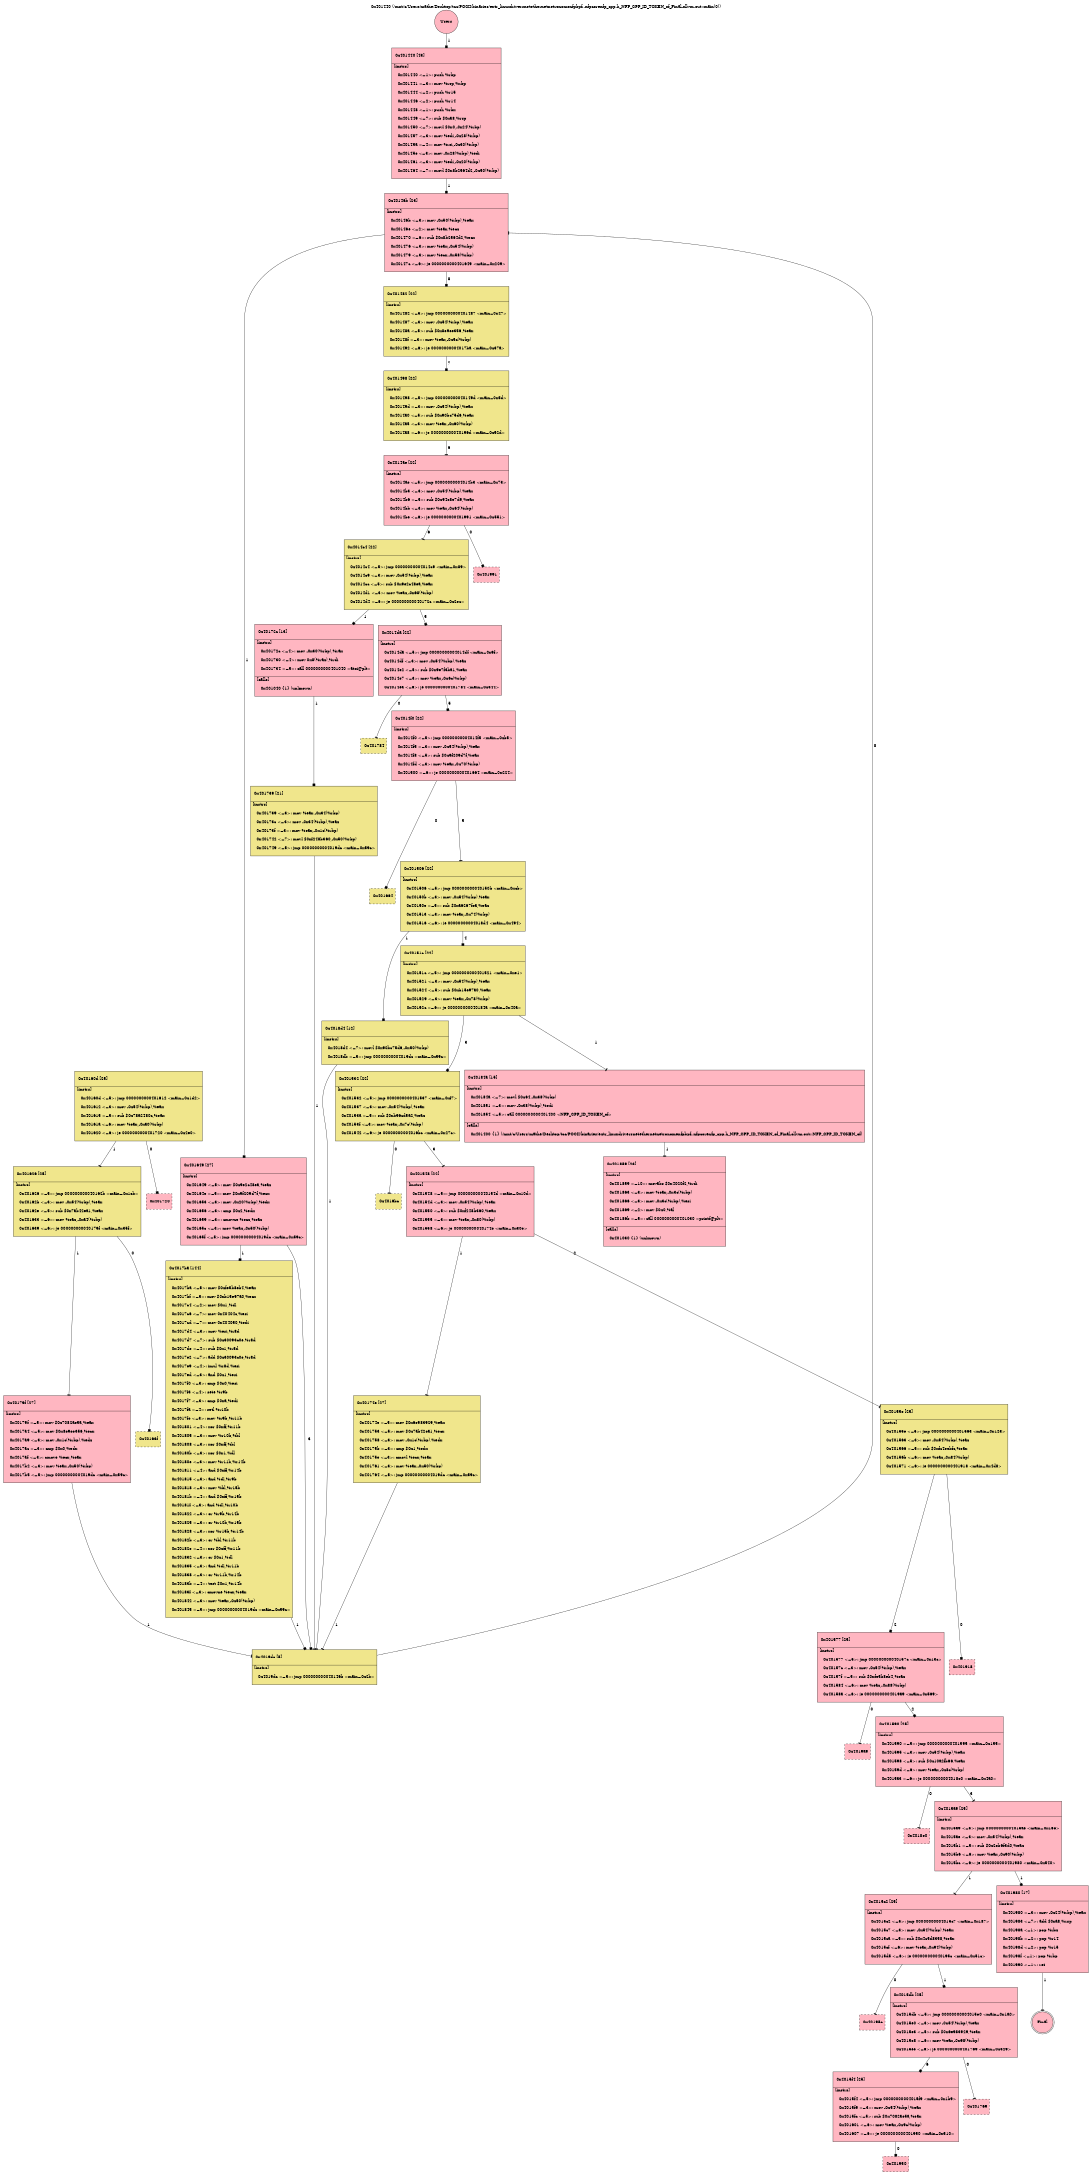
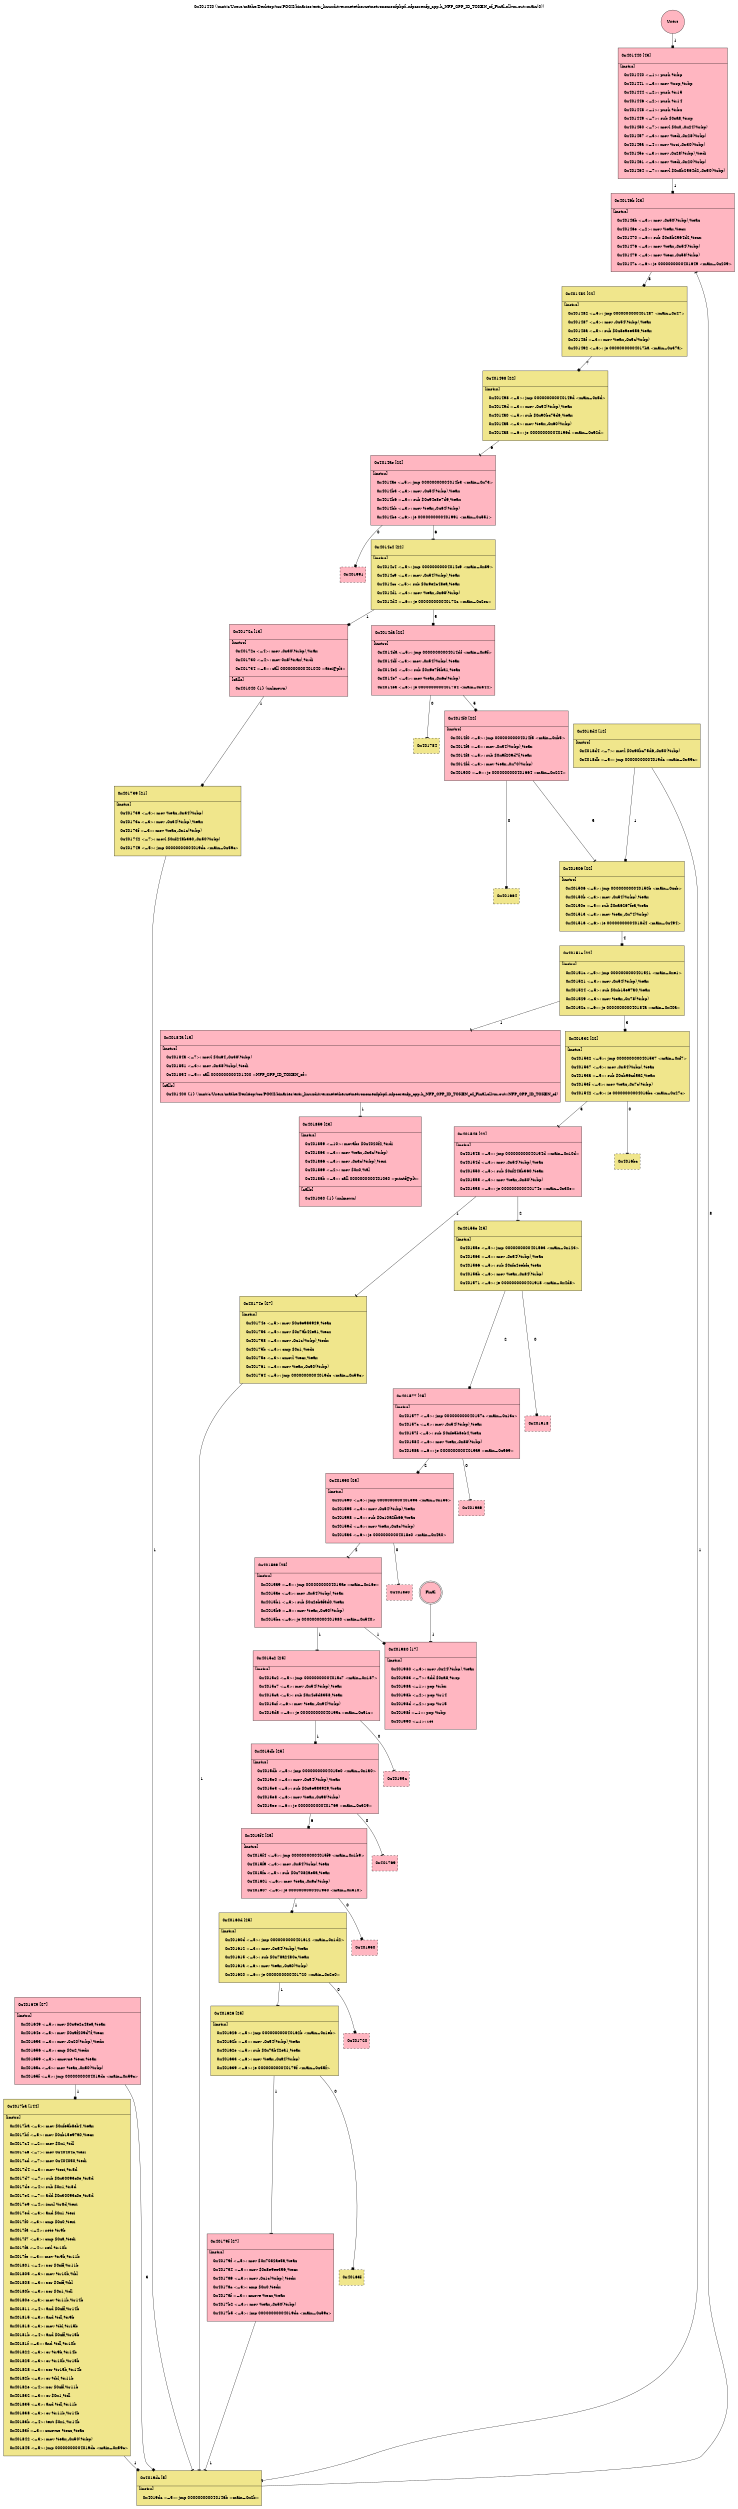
(244, 648) -> none
(388, 972) -> (630, 813)
(971, 1794) -> (356, 1550)
none -> (294, 1904)
(1043, 1991) -> (431, 1622)
